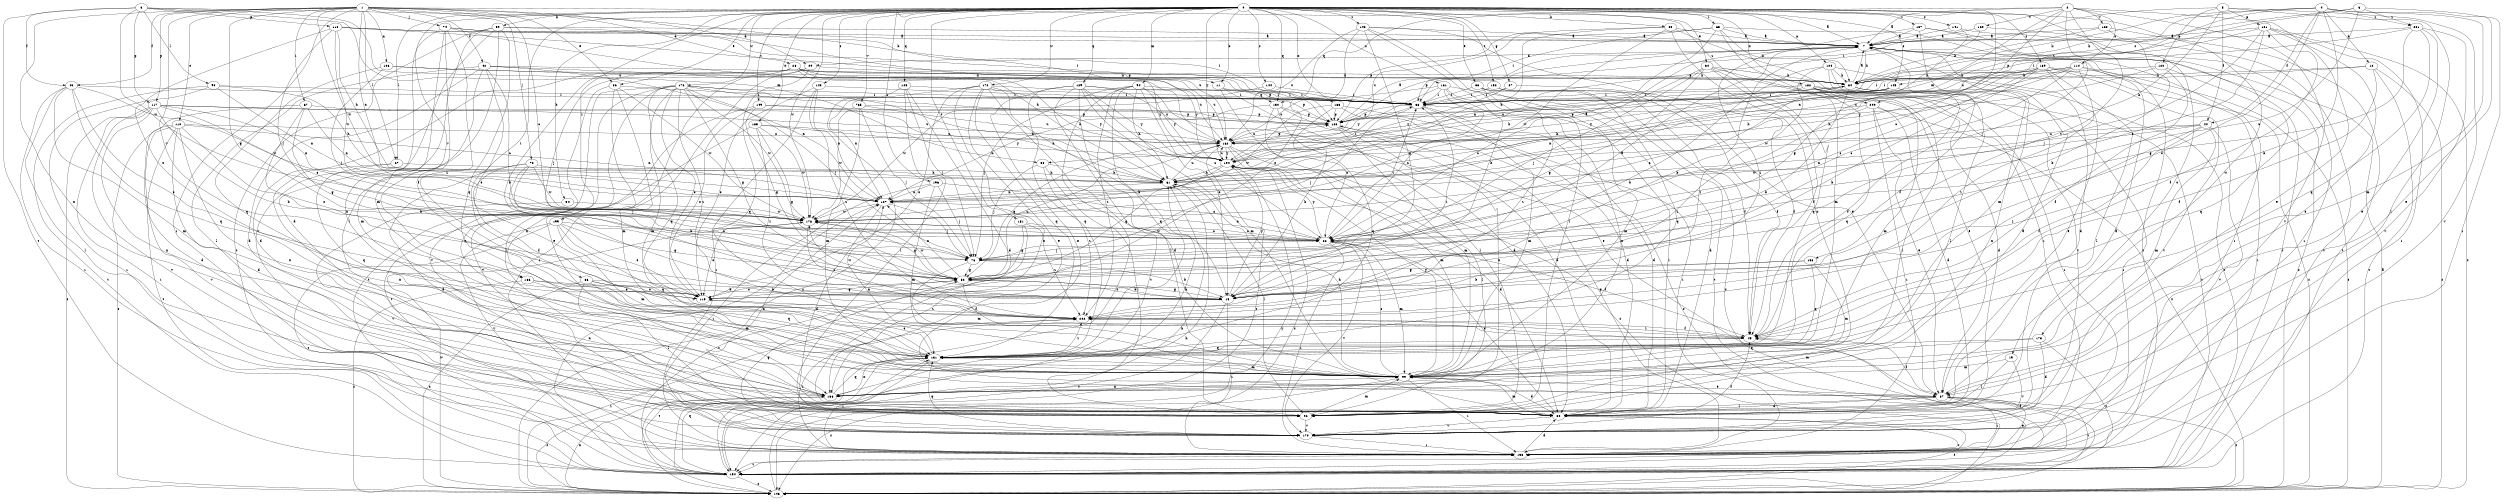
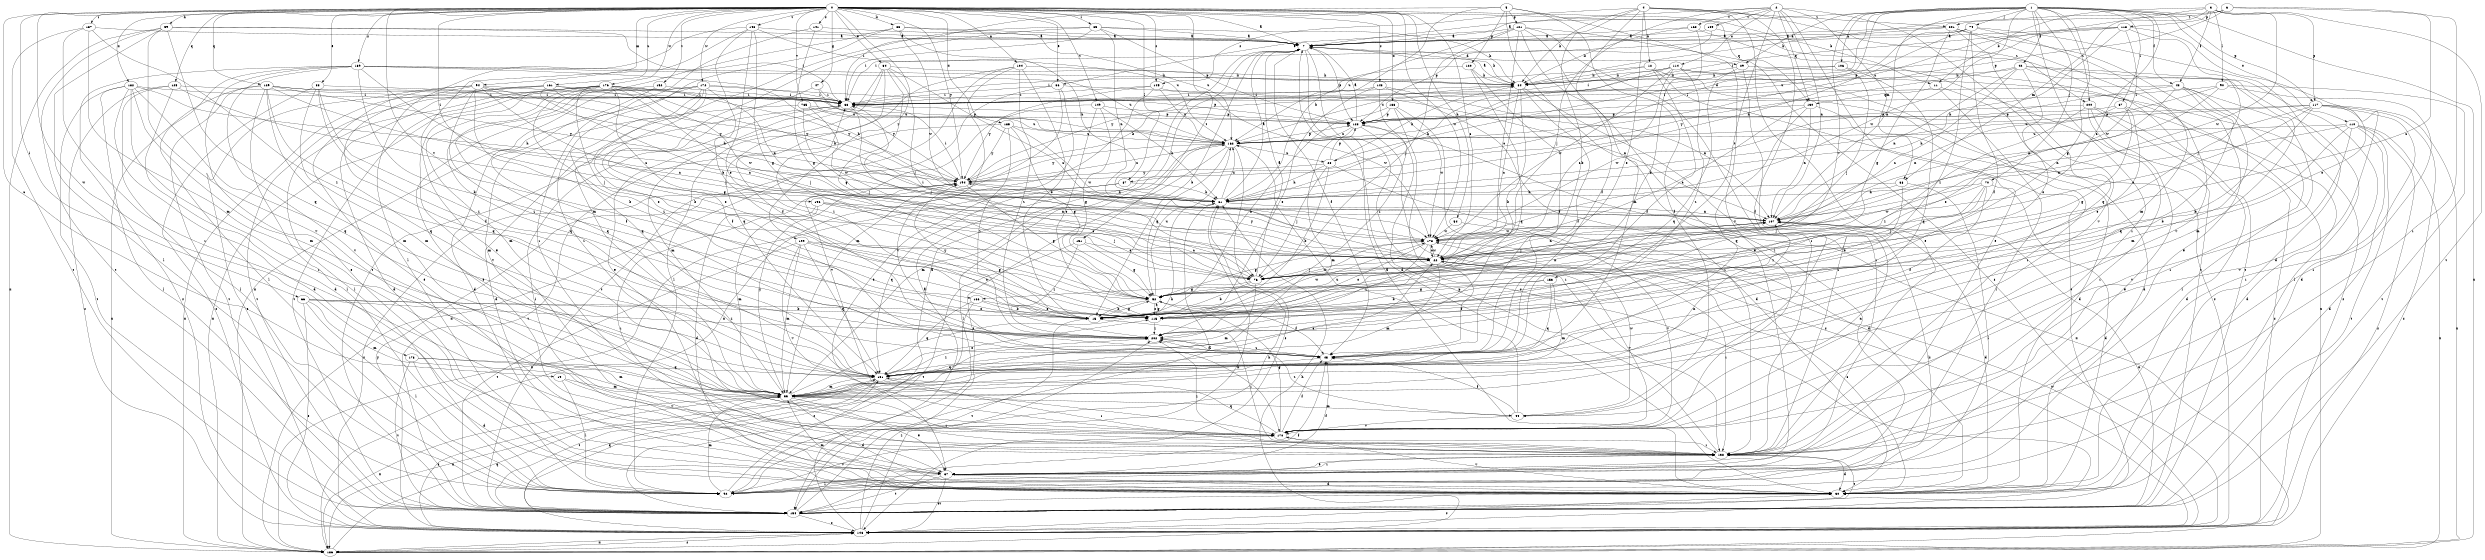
(1026, 78) -> (1279, 153)
(1269, 85) -> none
(764, 309) -> (1929, 358)
(1875, 359) -> (1151, 403)
